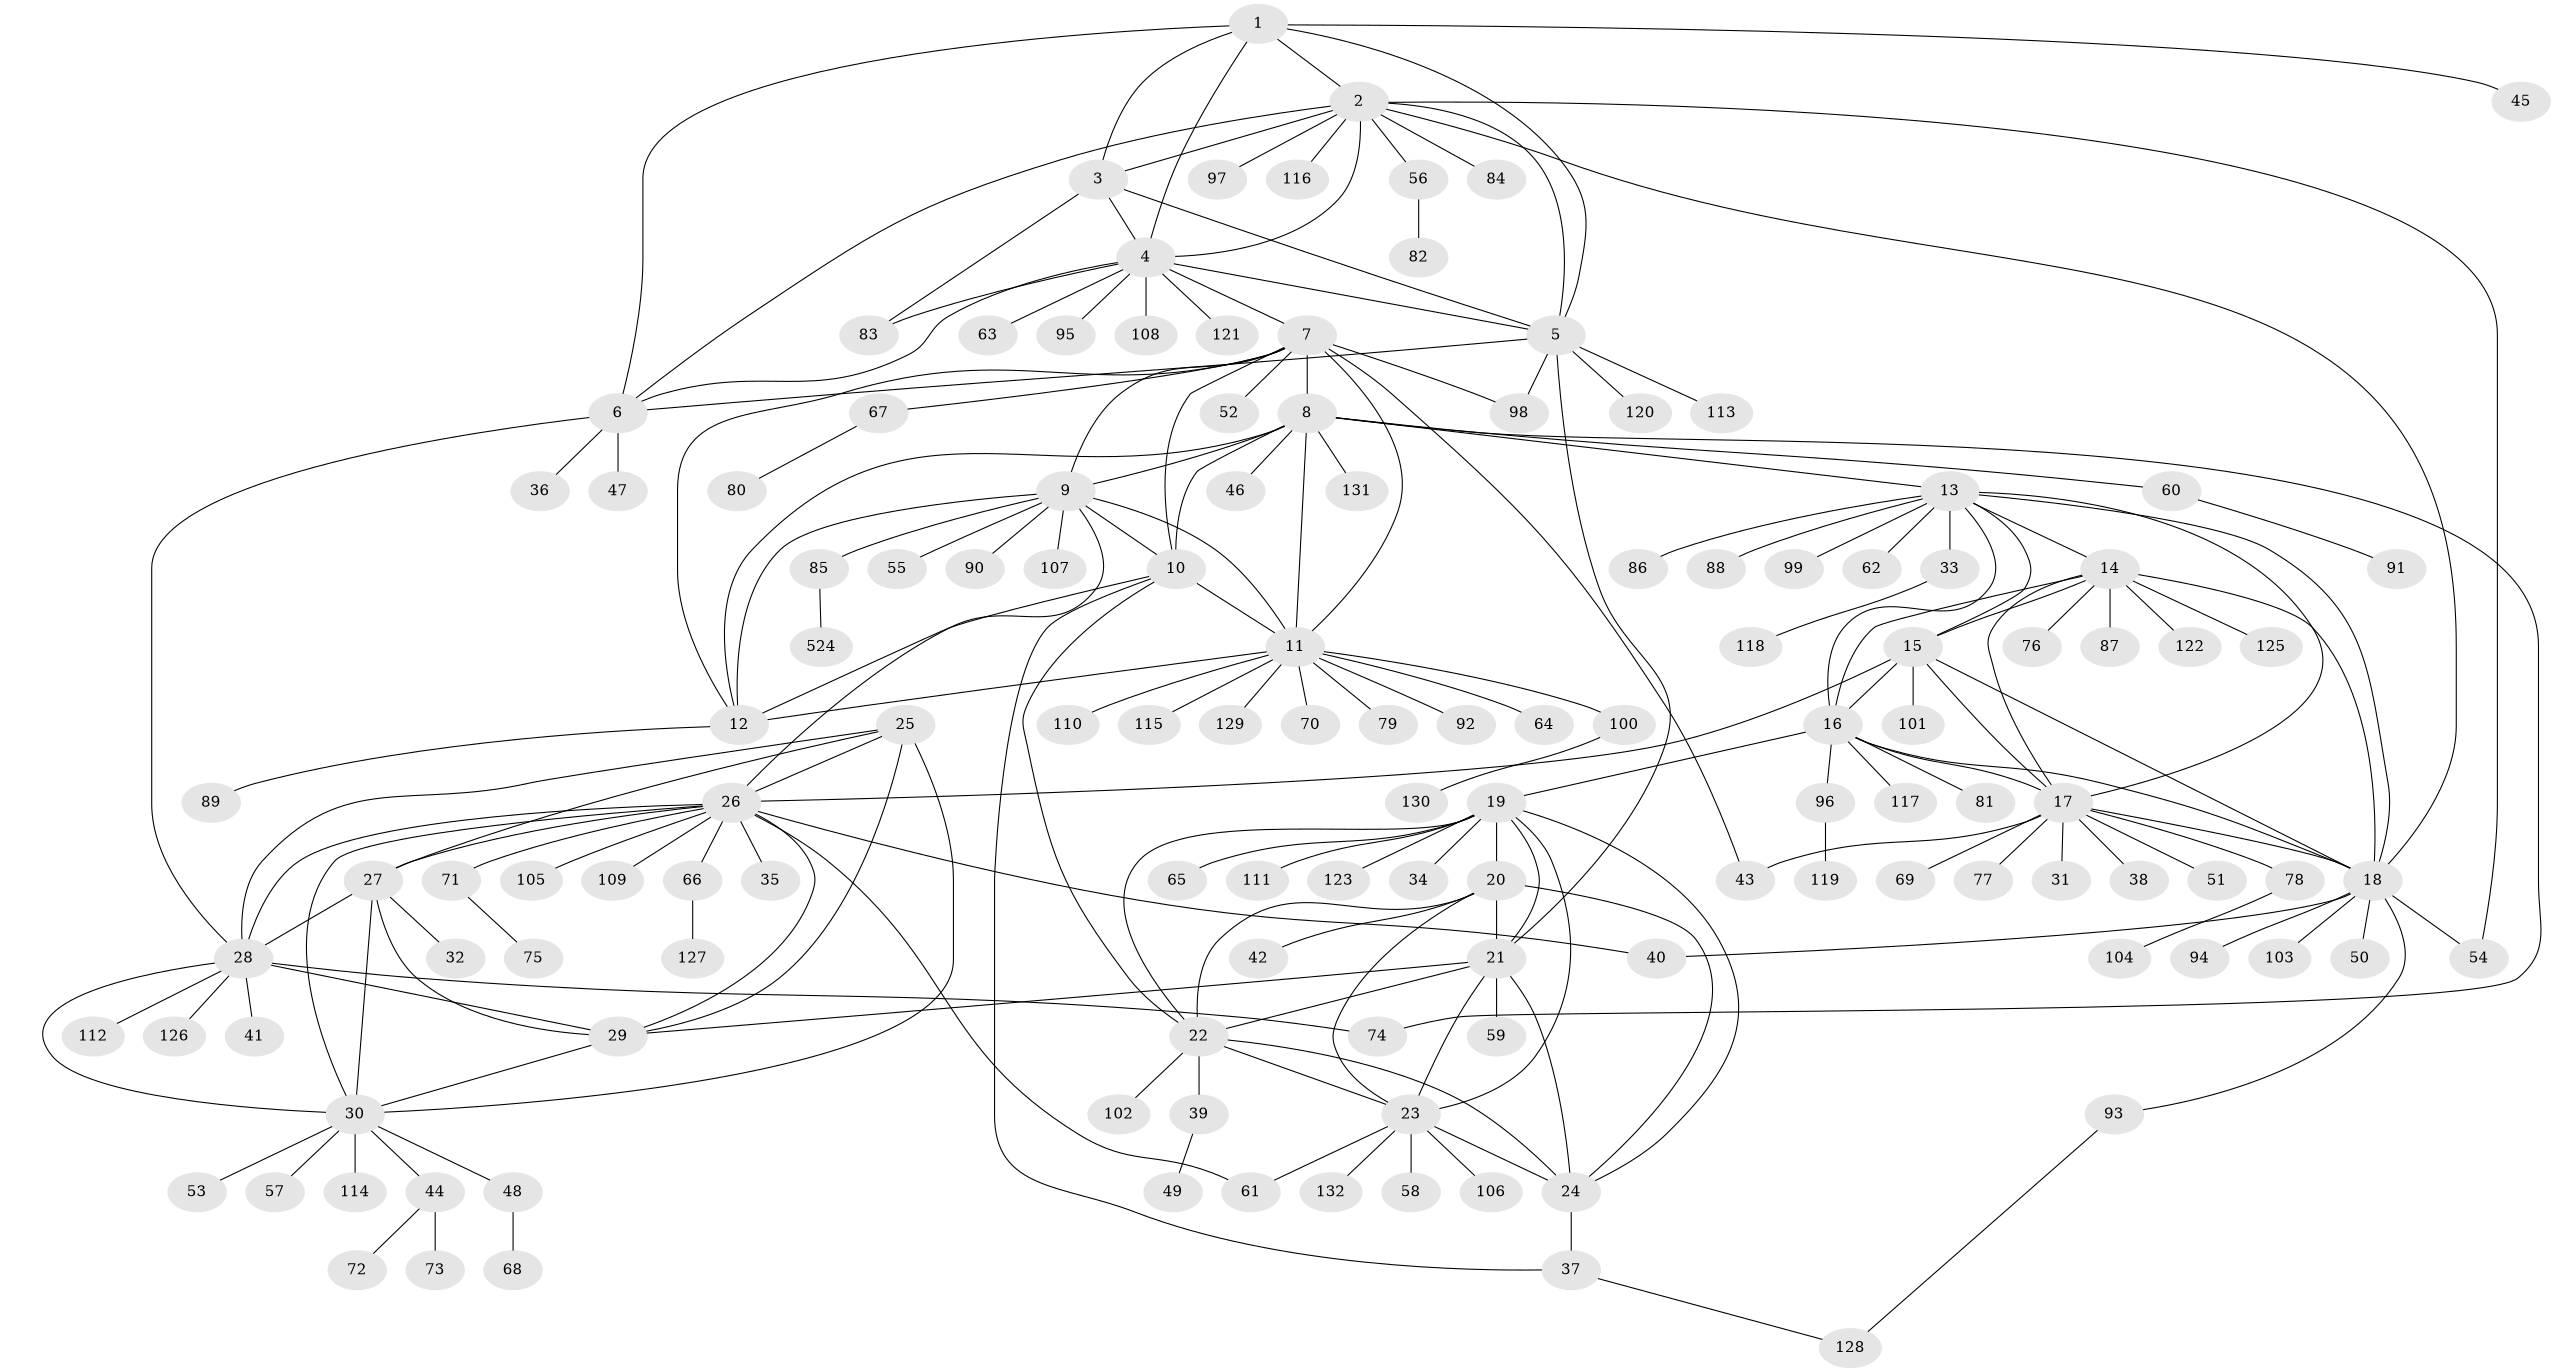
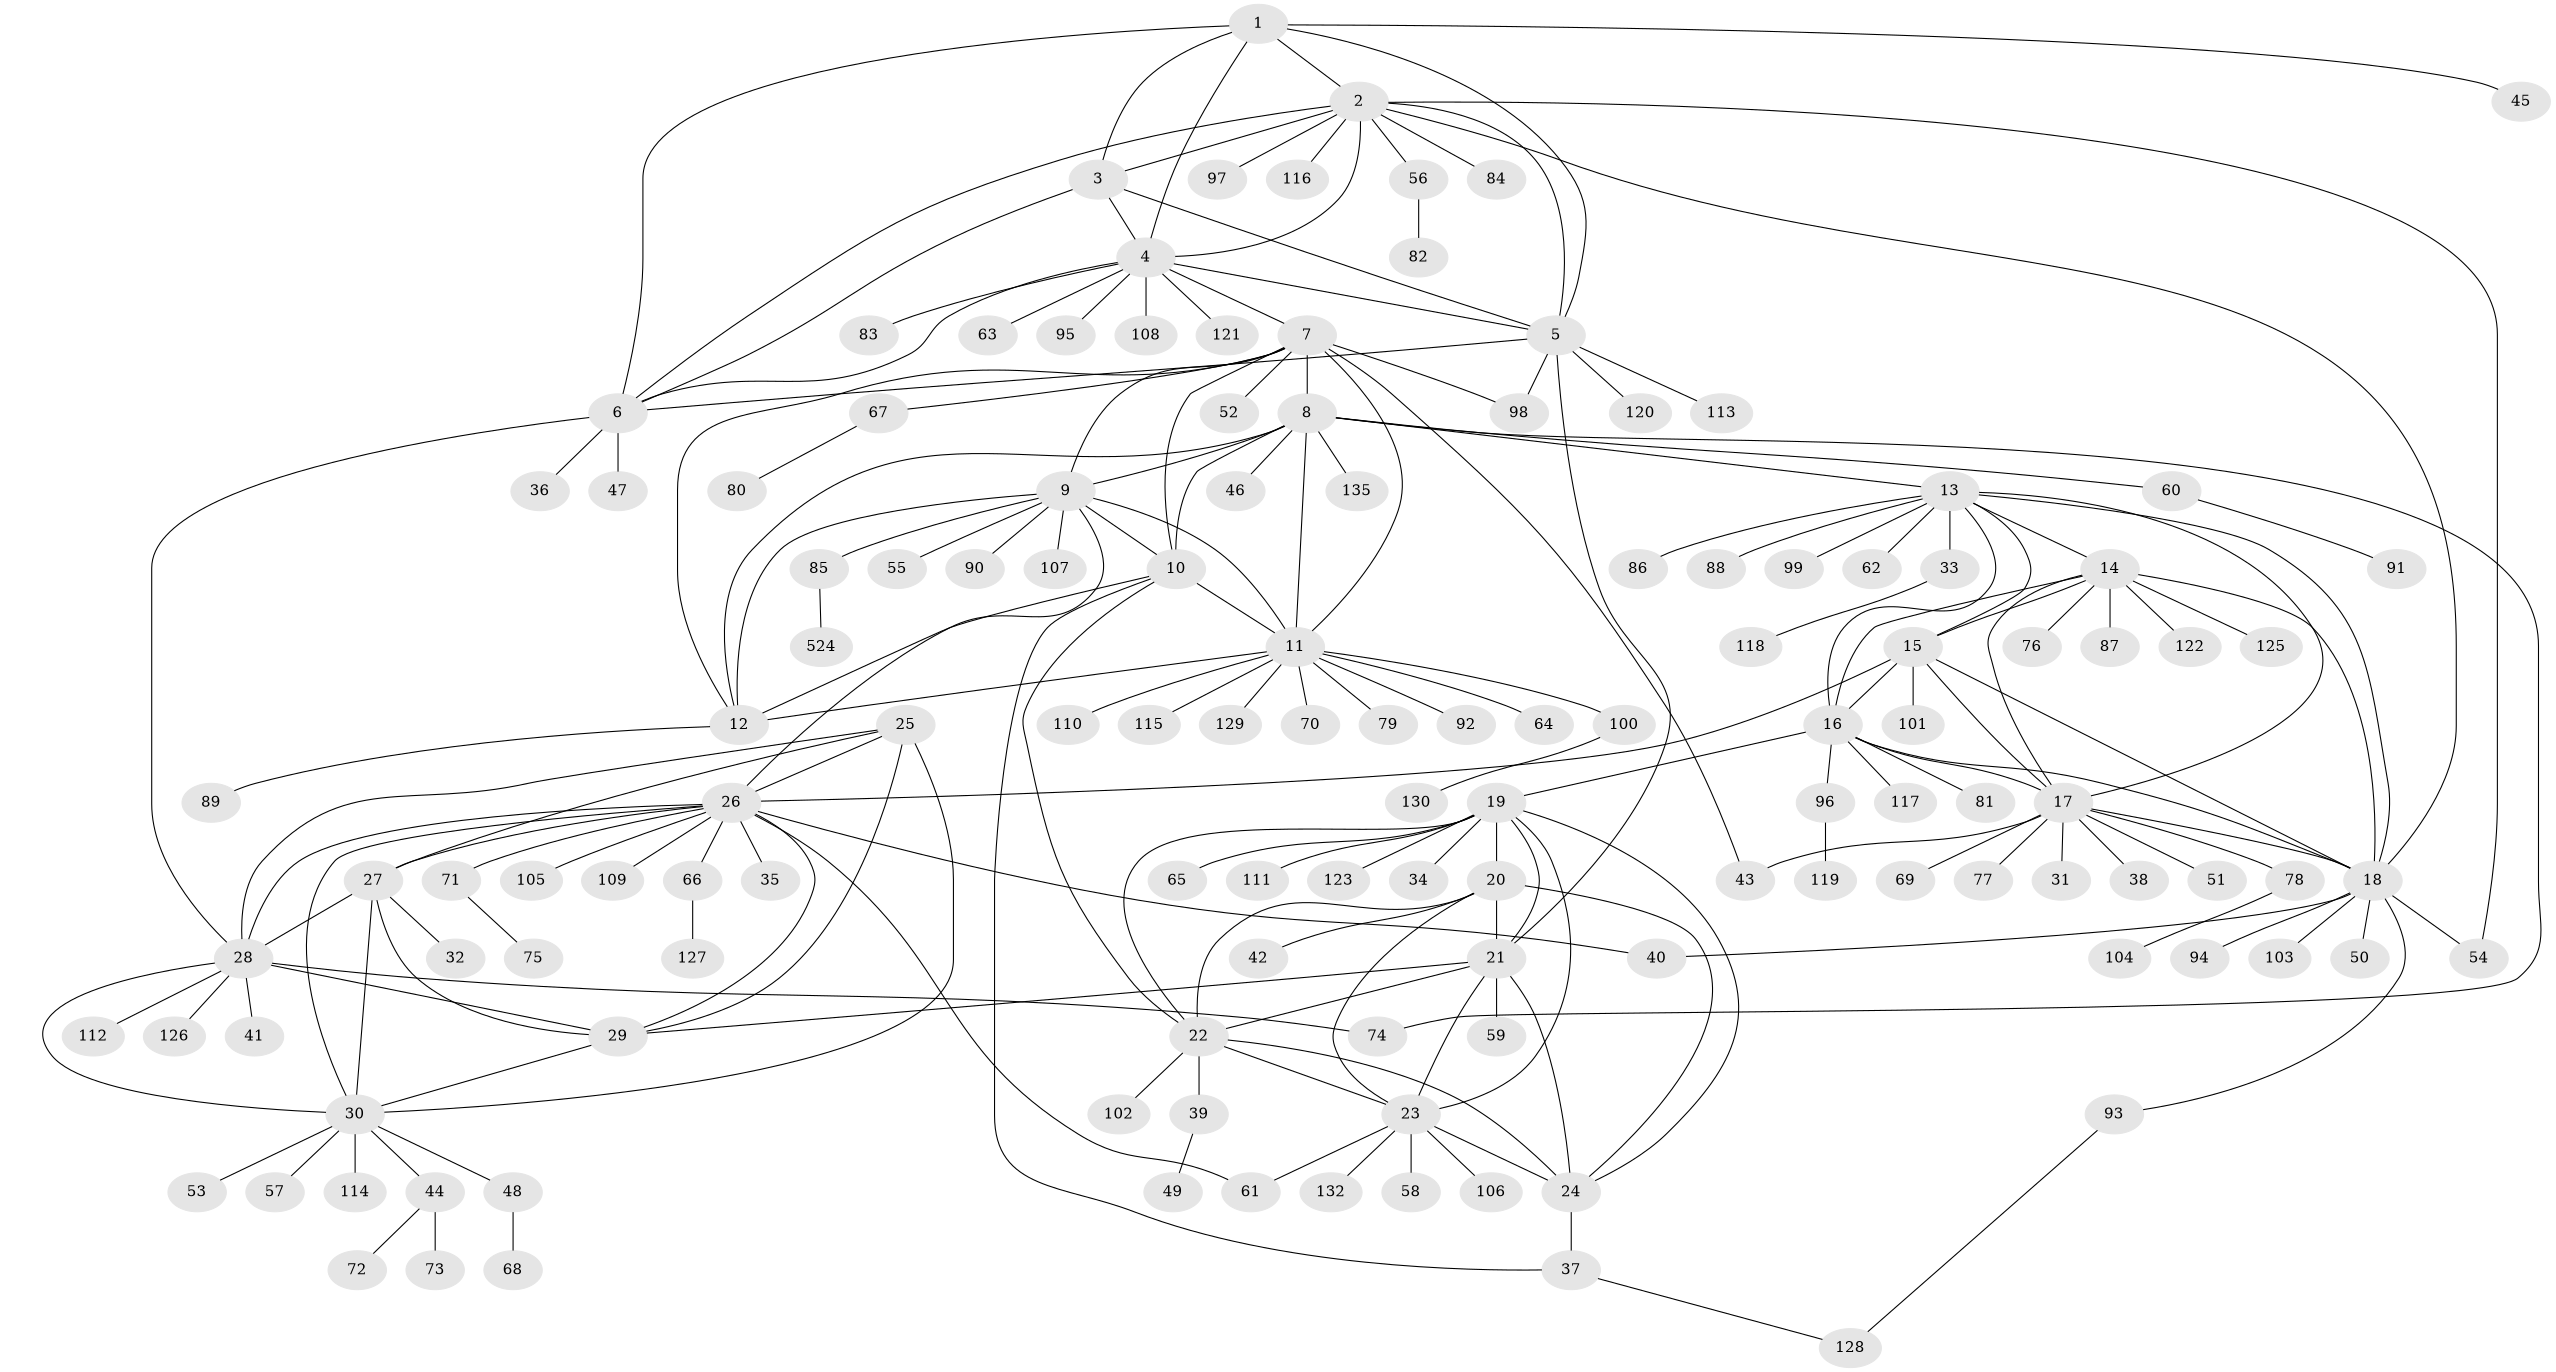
(984, 257) -> (856, 292)
(1357, 491) -> (1357, 491)
